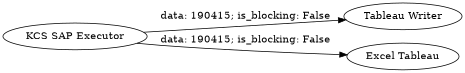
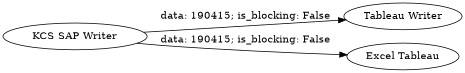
(75, 36) -> (75, 36)
